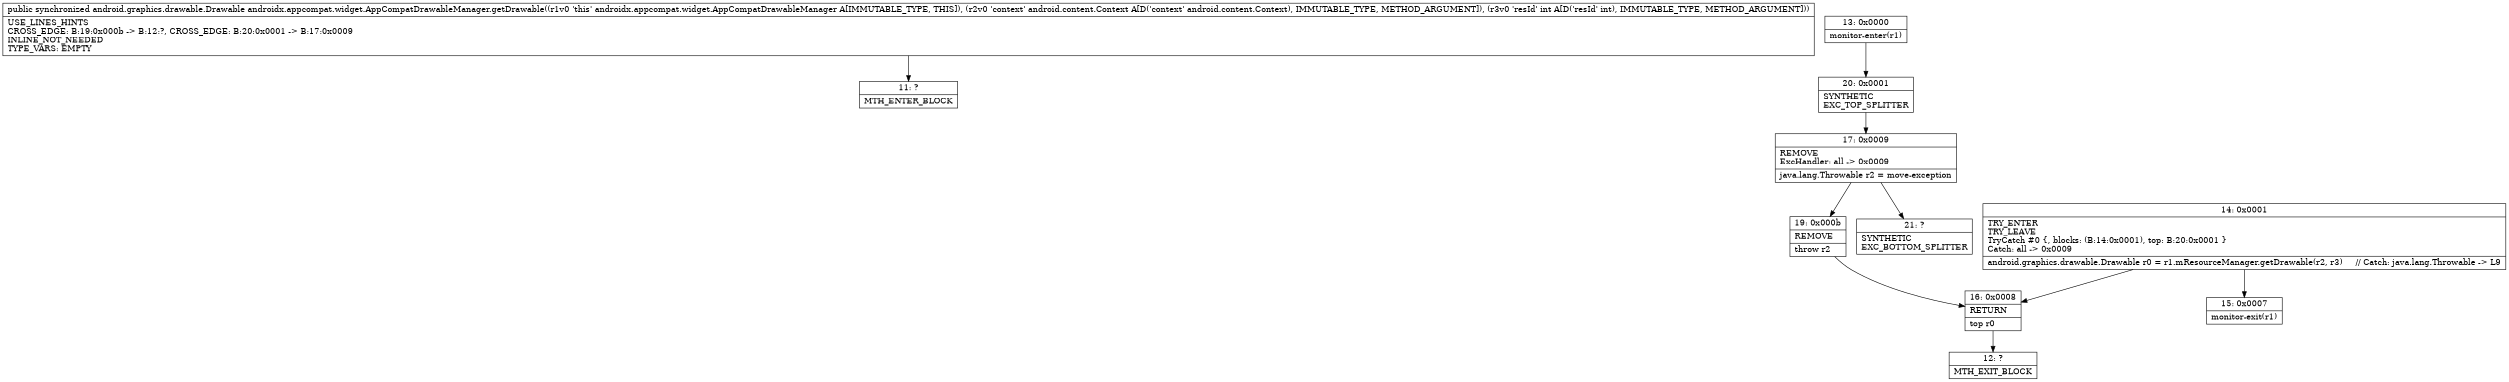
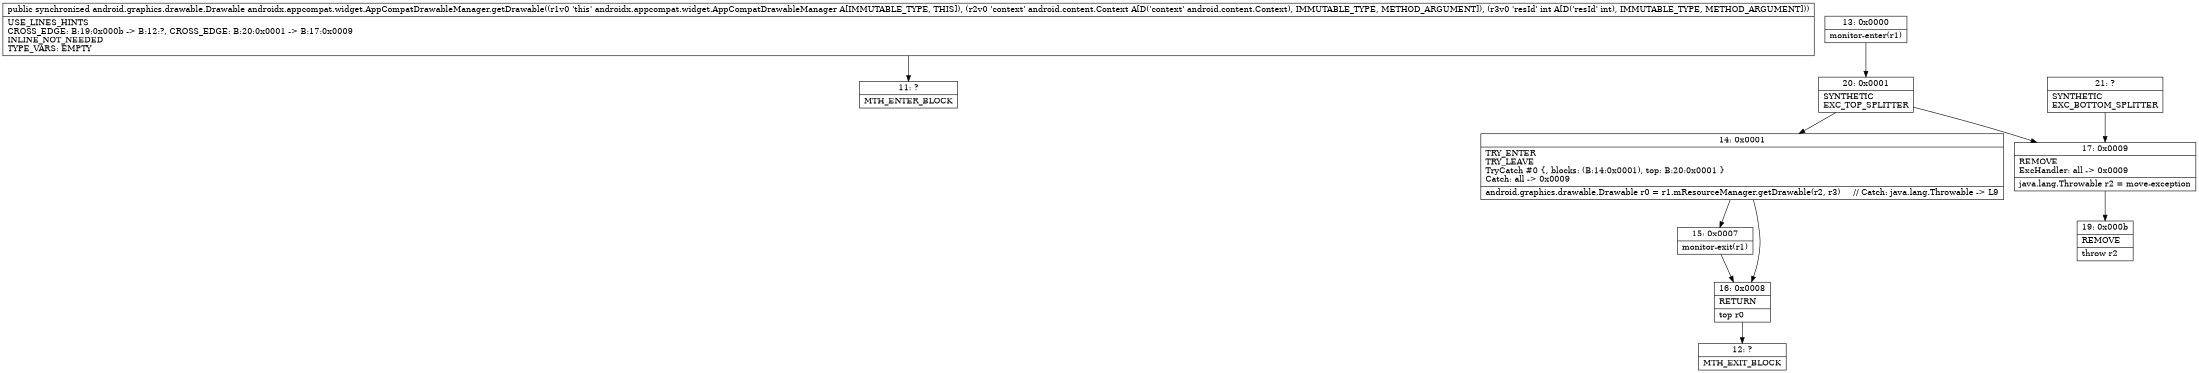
none -> (1820, 122)
(1891, 198) -> (2105, 124)
(1894, 289) -> (1726, 265)
